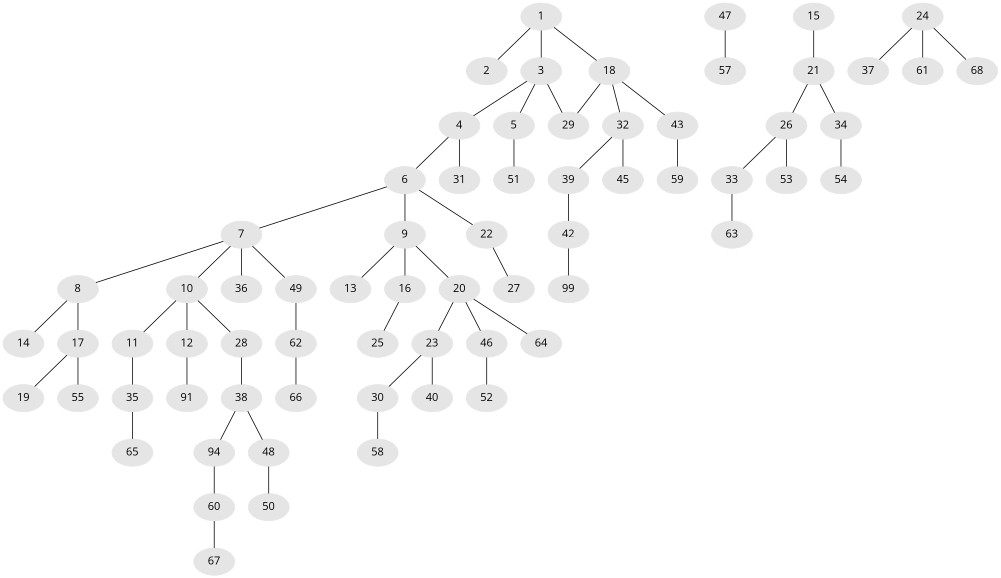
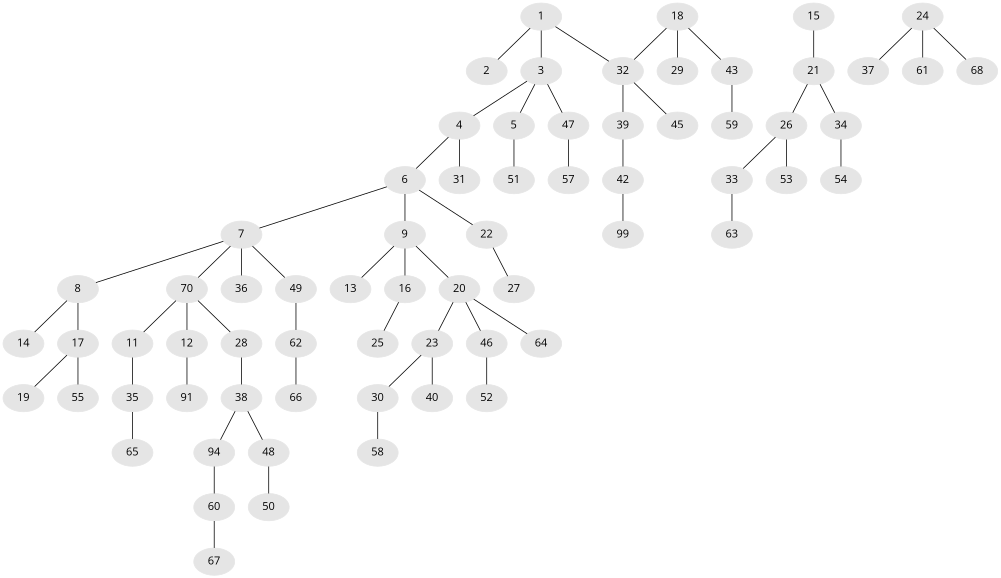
(575, 44) -> (582, 44)
(555, 98) -> (555, 98)
(187, 289) -> (187, 289)
